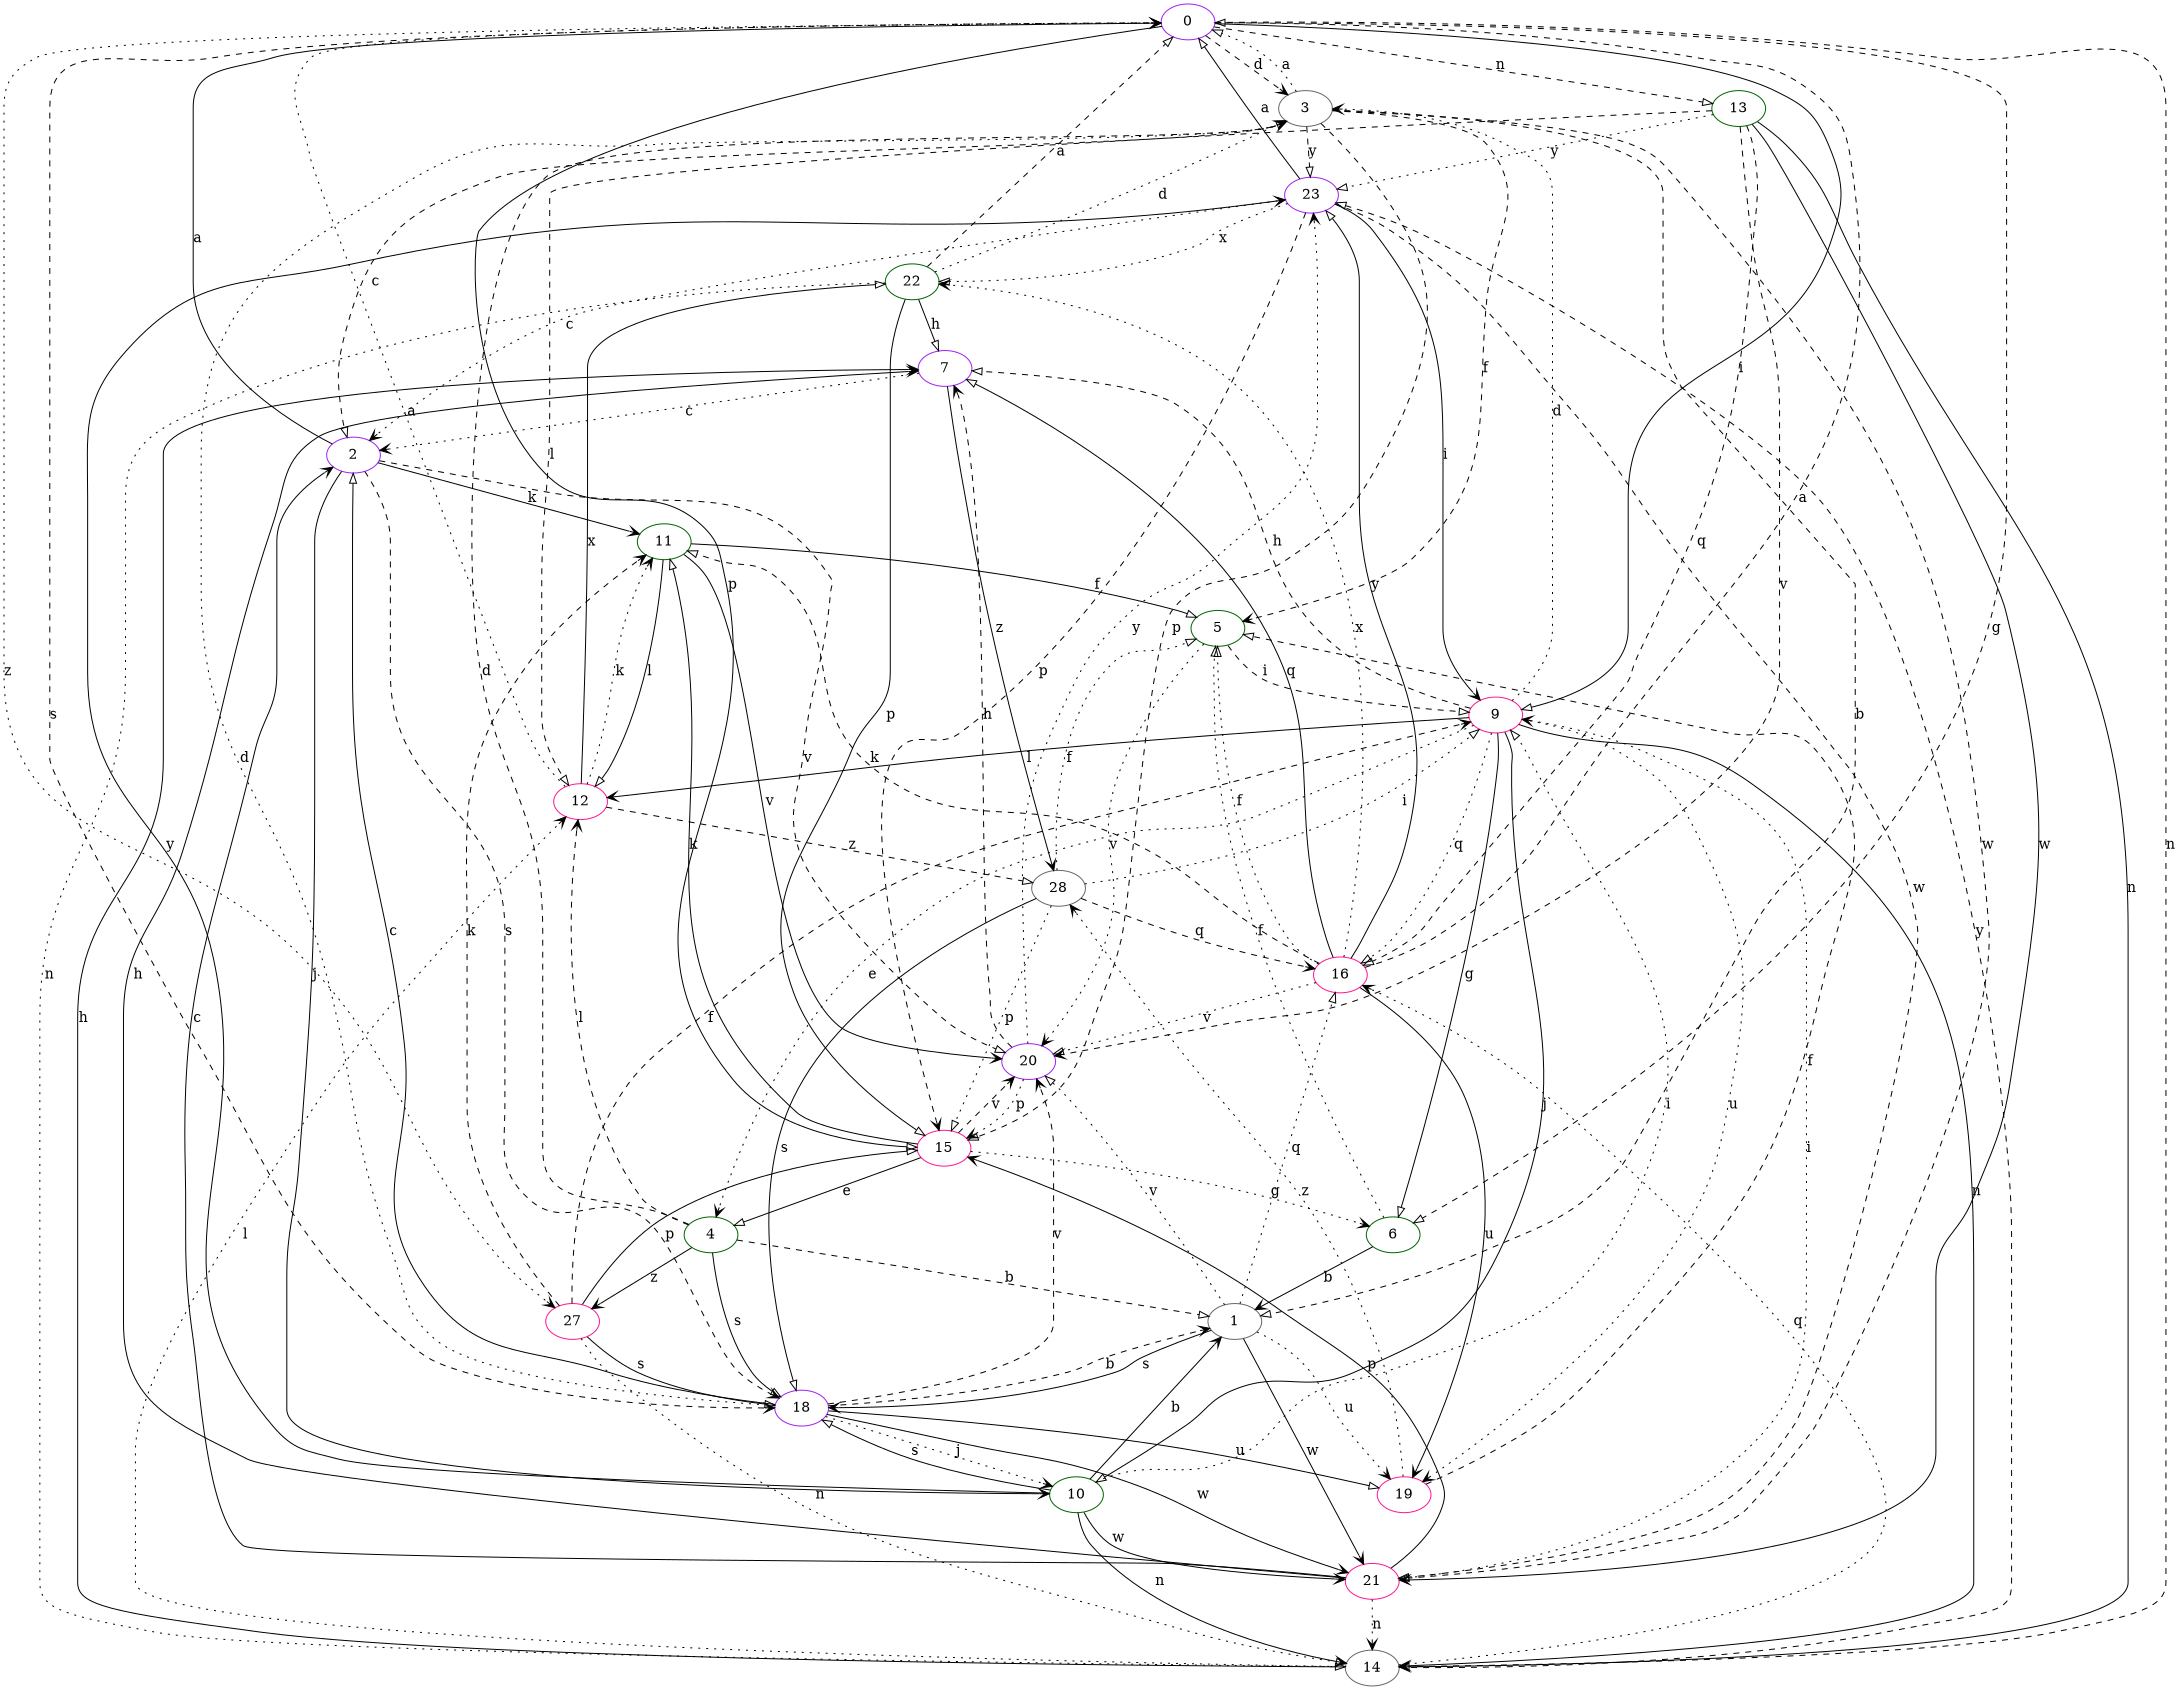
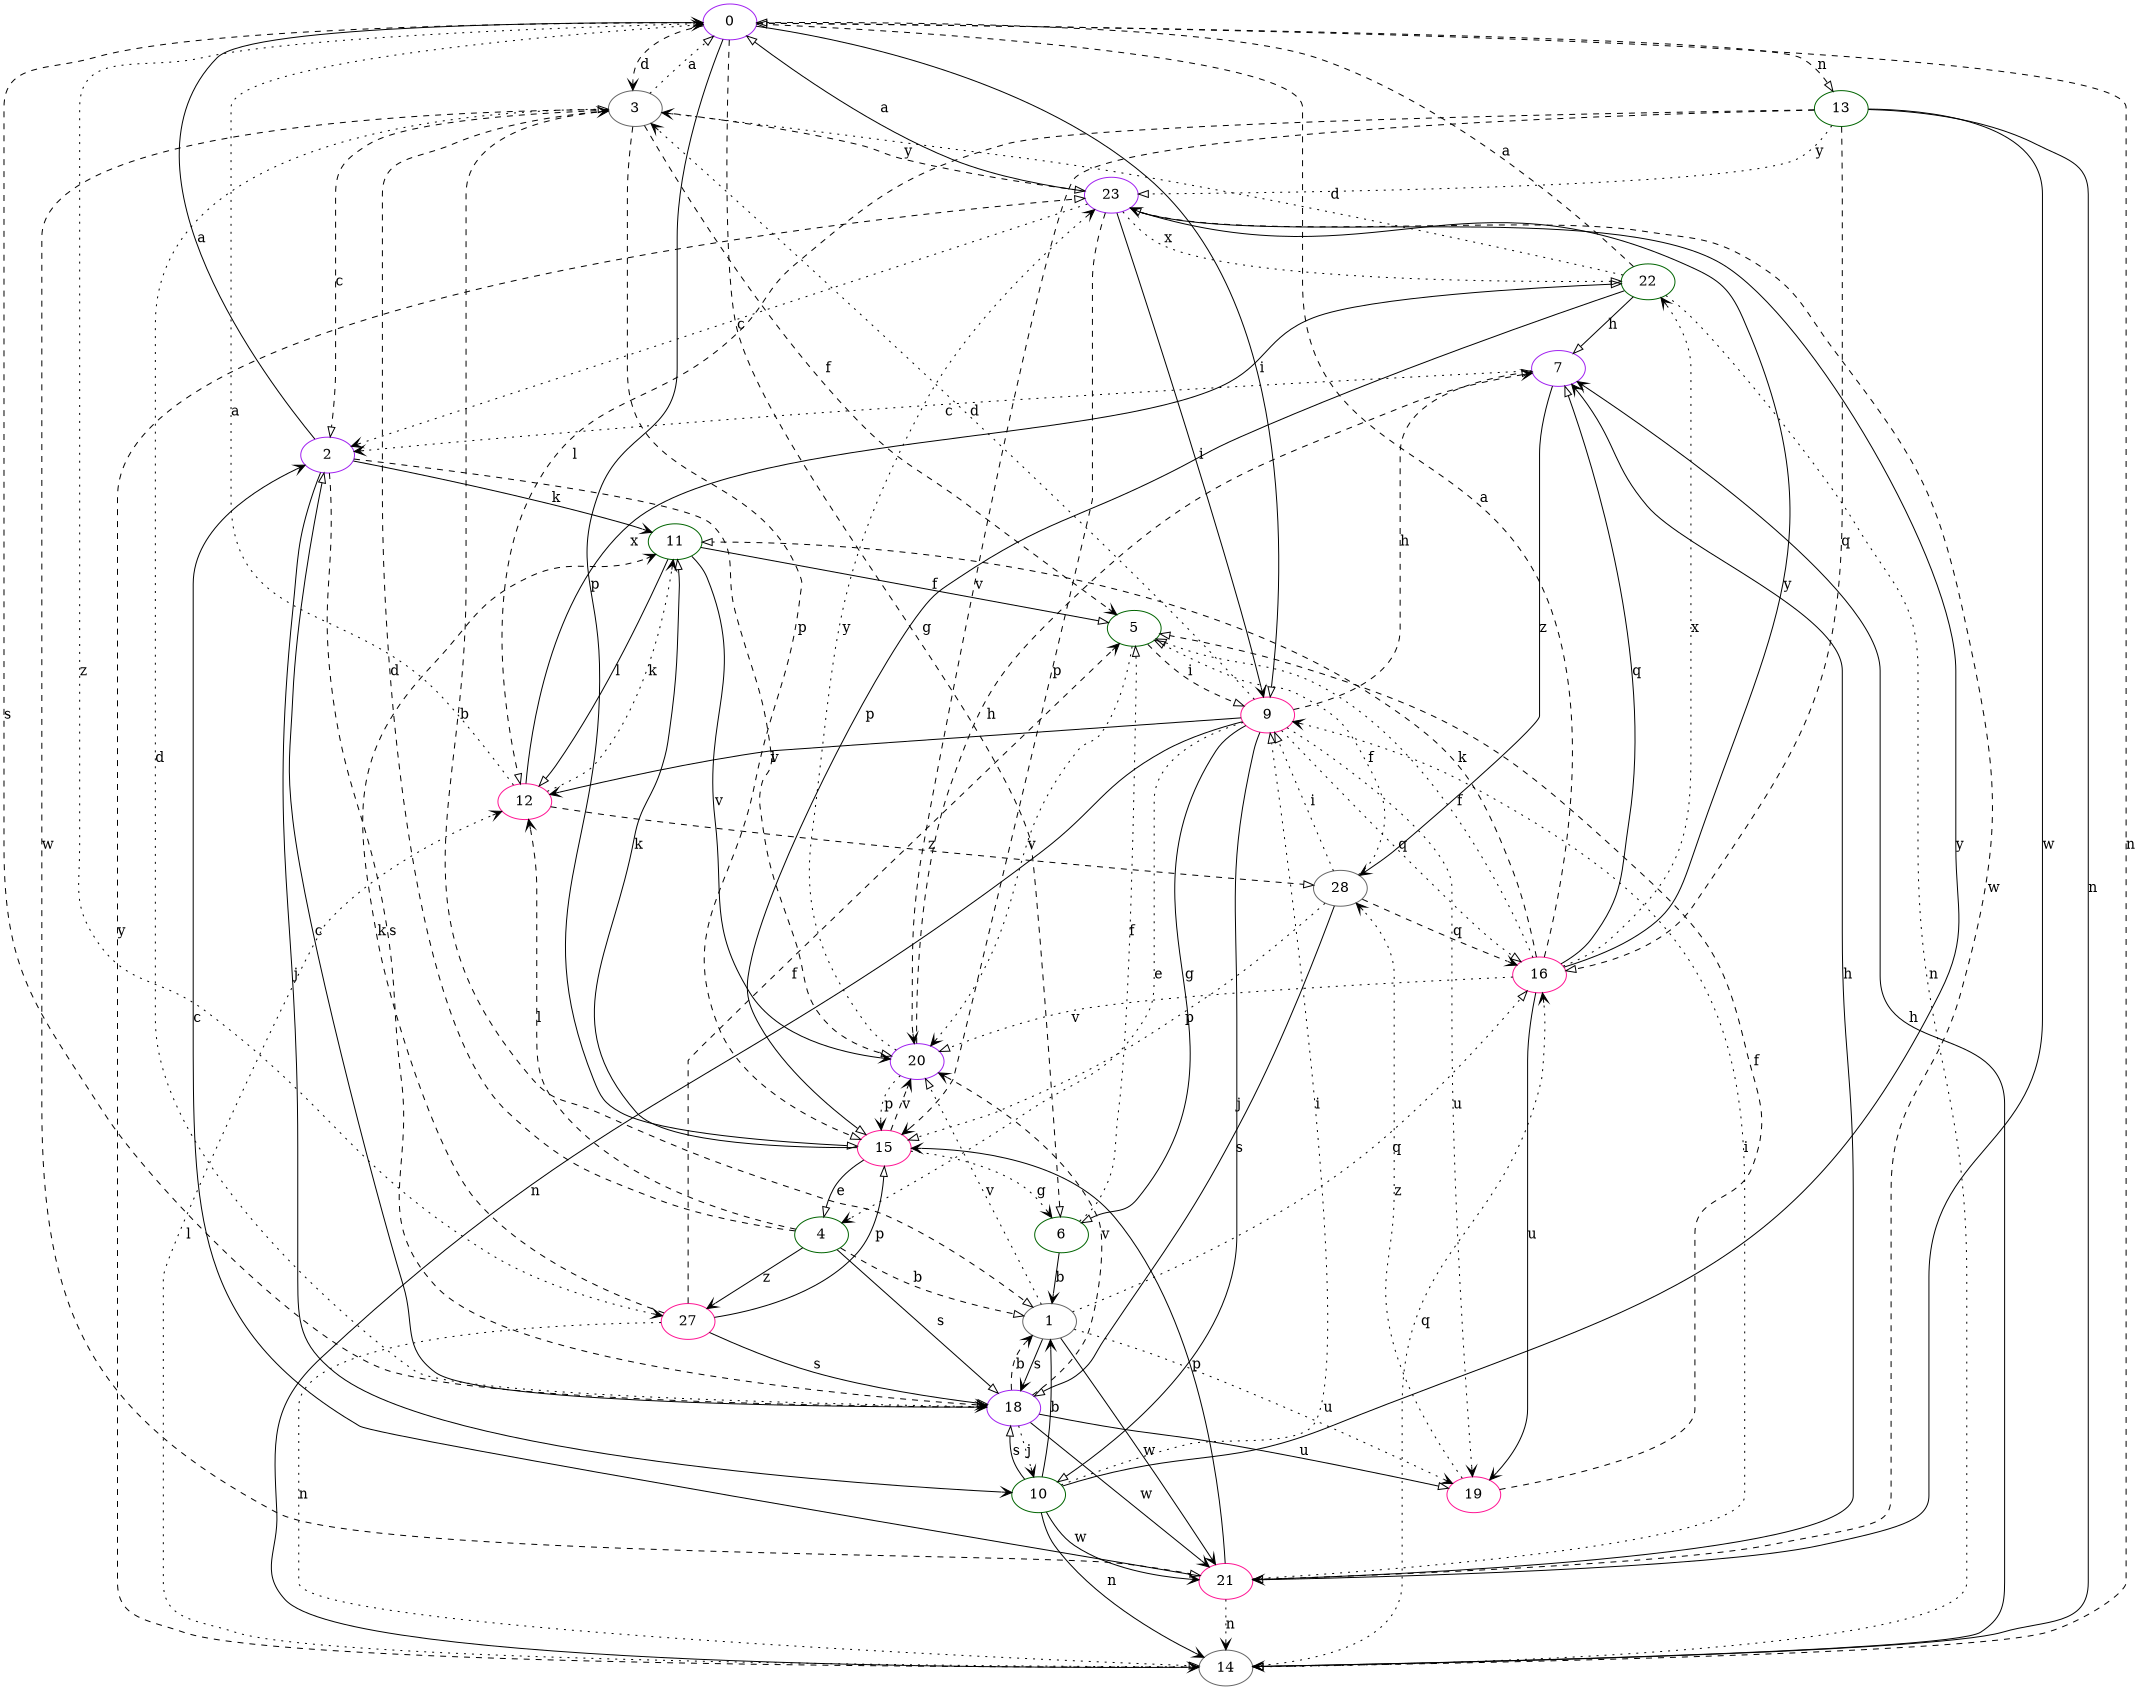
(905, 879) -> (812, 939)
